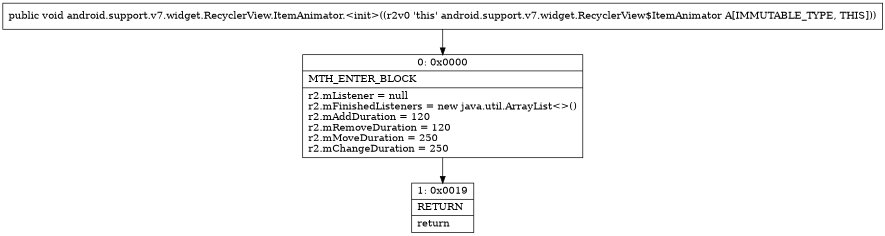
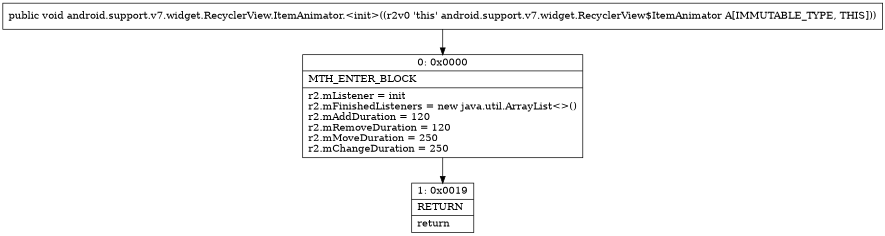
(358, 96) -> (357, 96)
